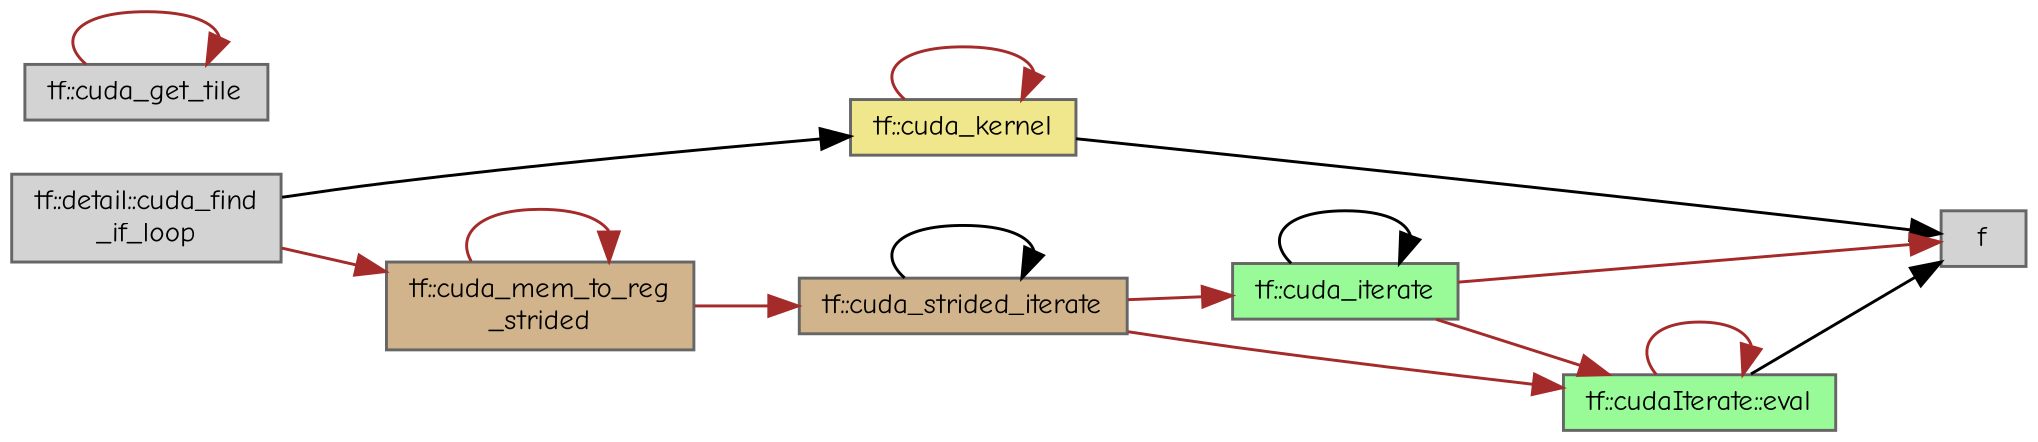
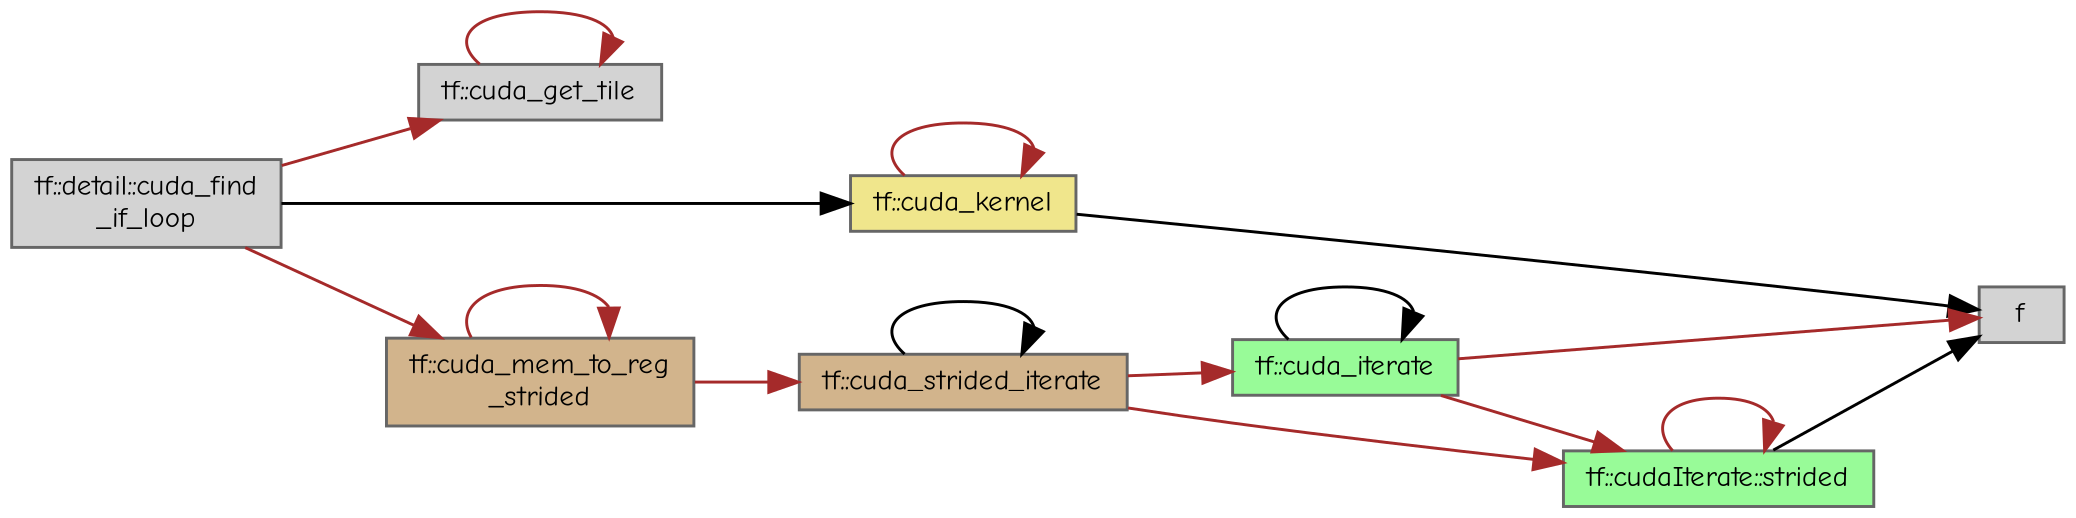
none -> (346, 147)
(1700, 403) -> (1719, 479)
